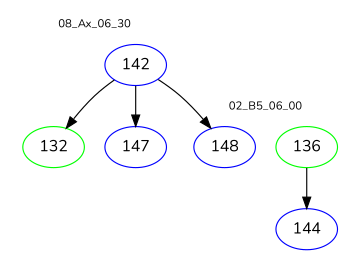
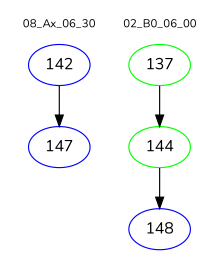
(192, 107) -> (160, 183)
(266, 107) -> (160, 25)
(54, 147) -> none
(307, 147) -> (160, 65)
(307, 229) -> (160, 147)
